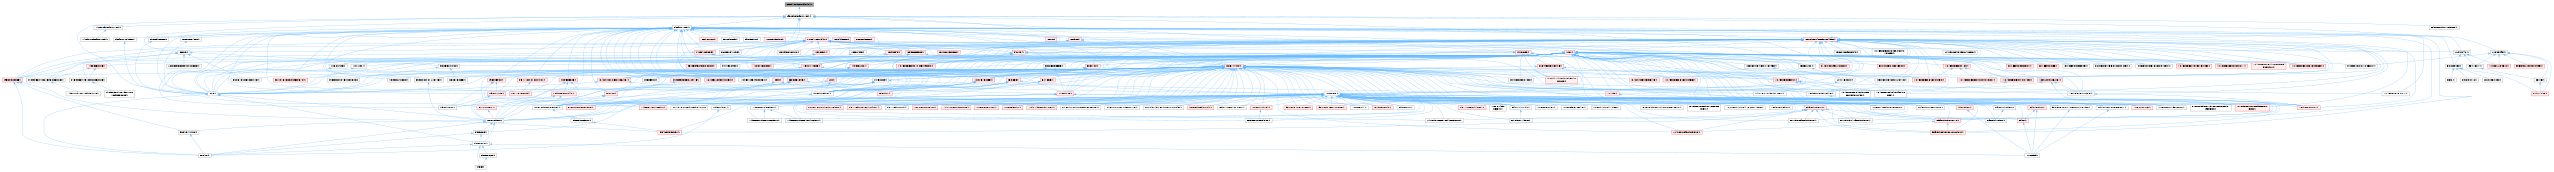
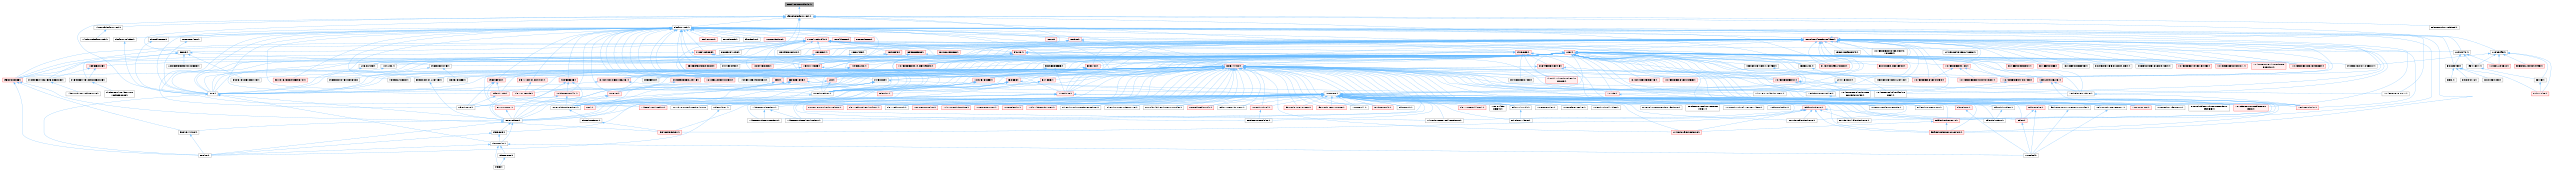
(581, 108) -> (590, 108)
(1662, 108) -> (1661, 108)
